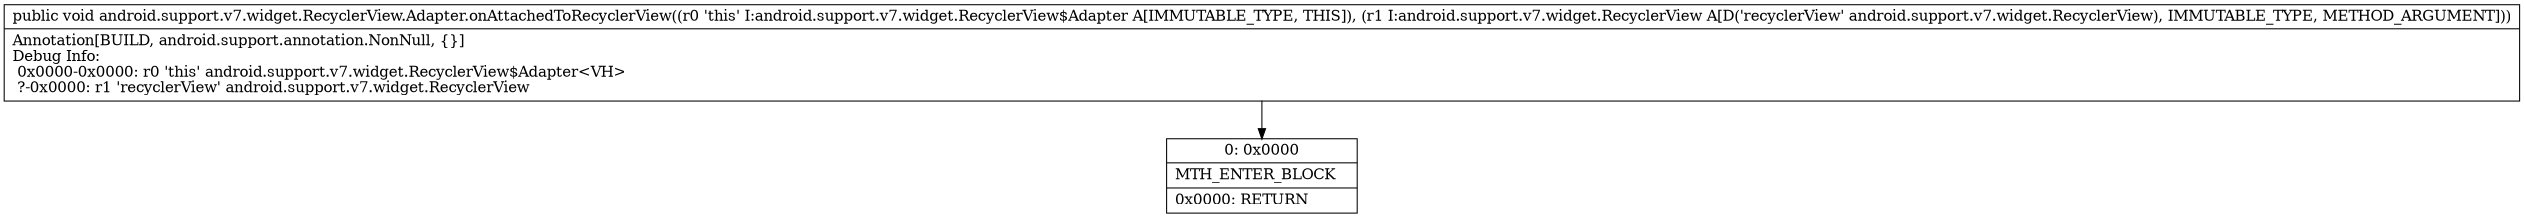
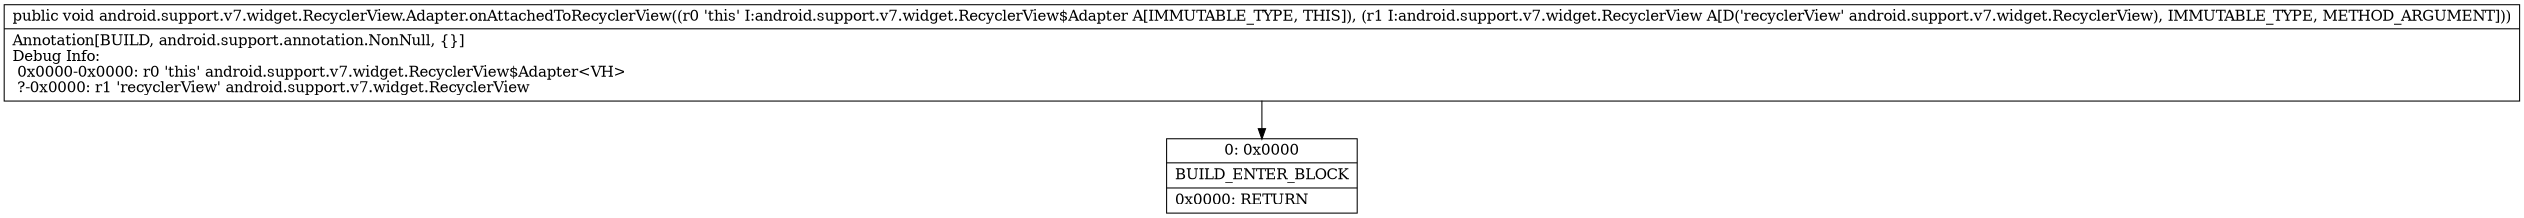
(1256, 175) -> (1262, 175)
